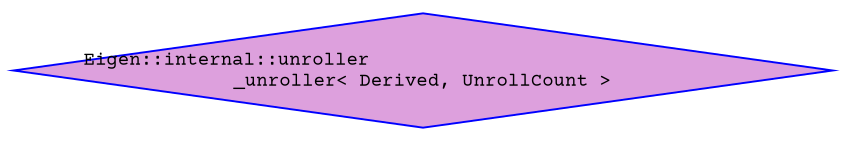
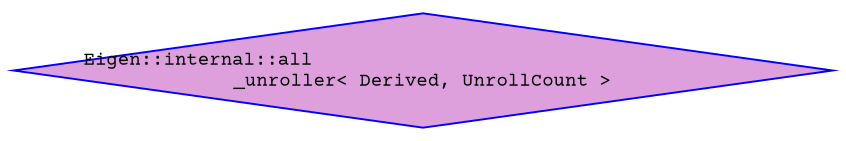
(423, 71) -> (423, 71)
